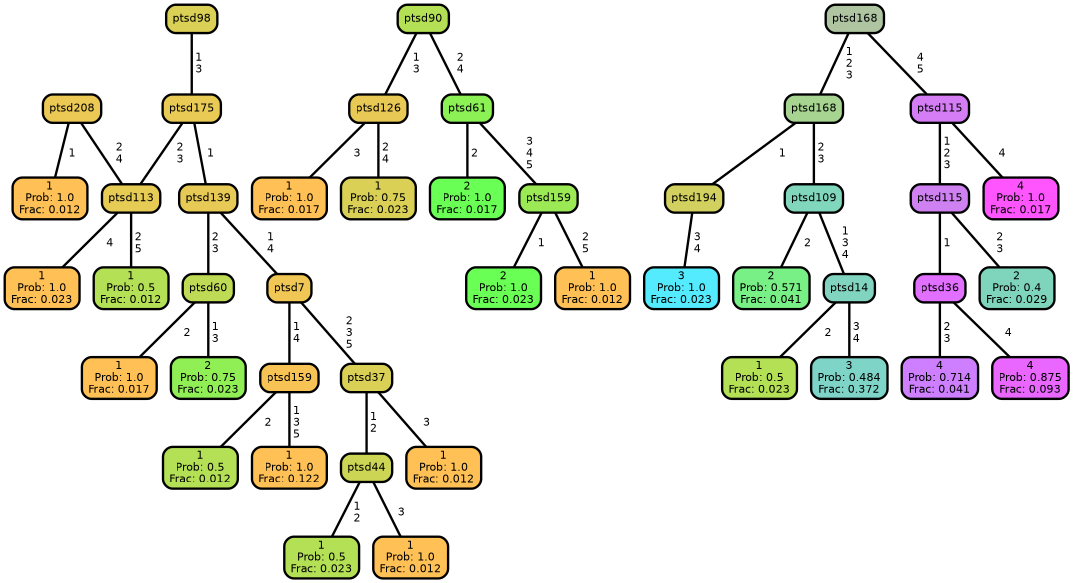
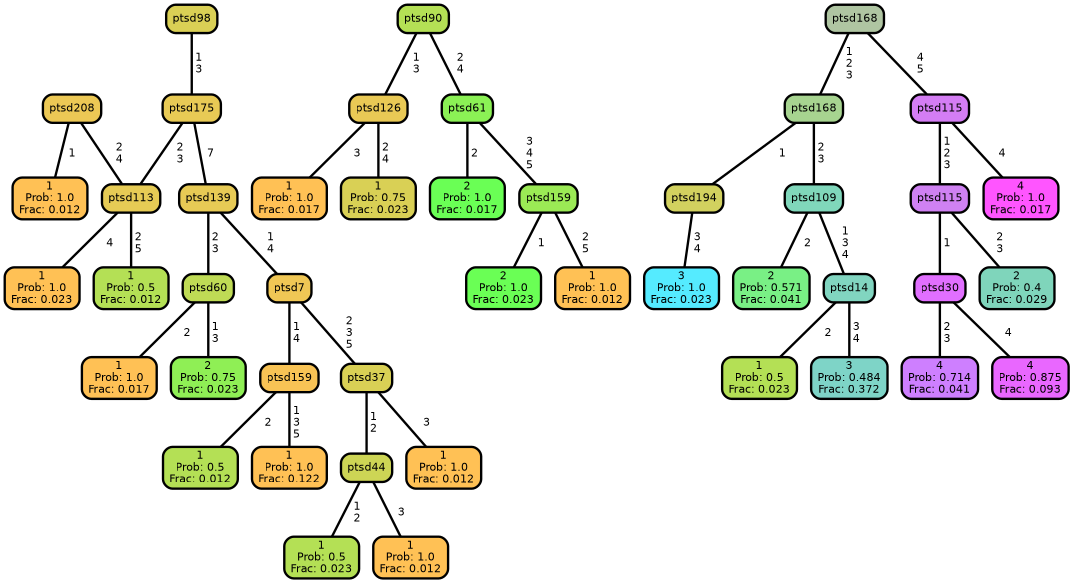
(209, 154) -> (209, 154)
(940, 288) -> (940, 288)
